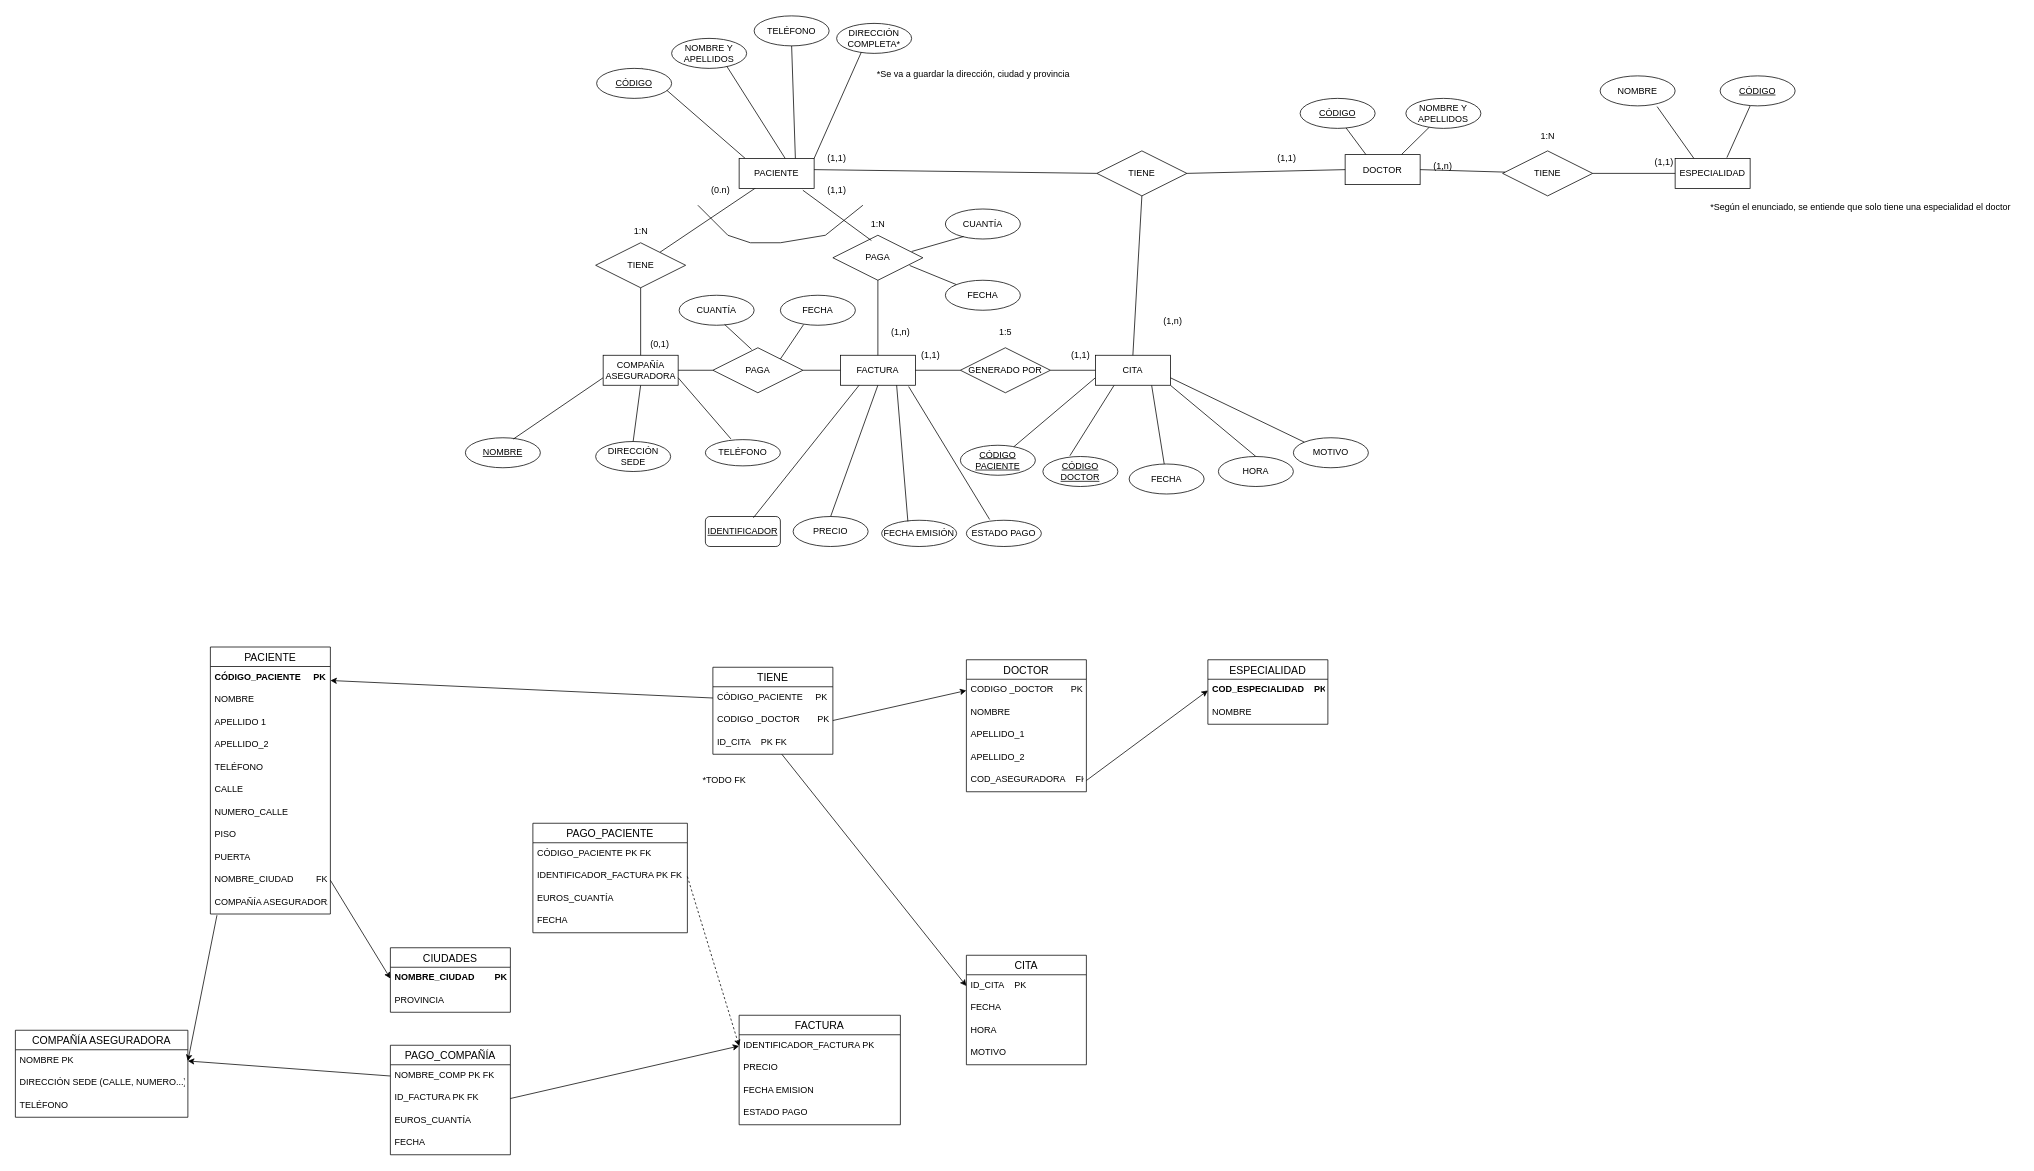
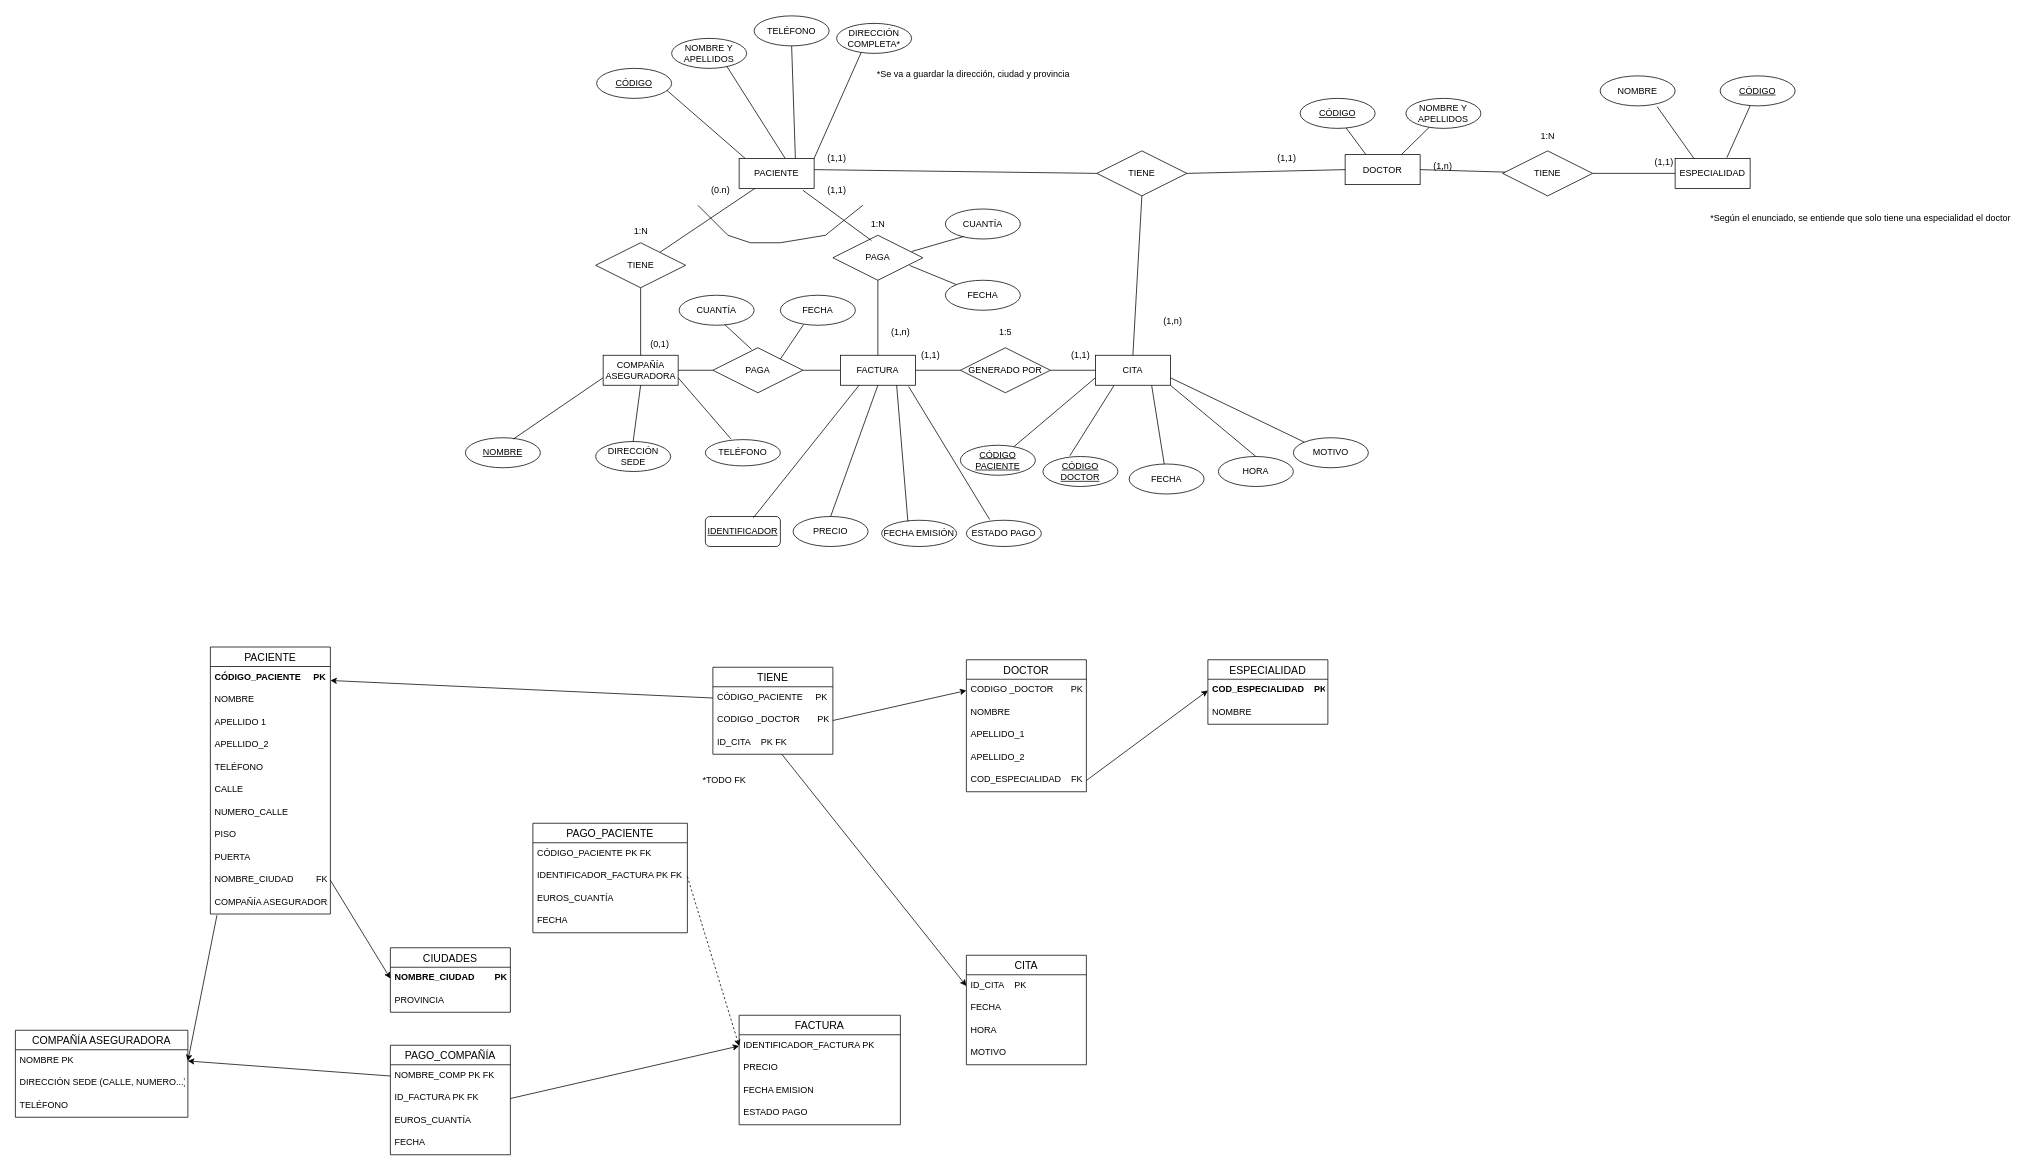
(1860, 207) -> (1860, 218)
(1021, 779) -> (1024, 779)
